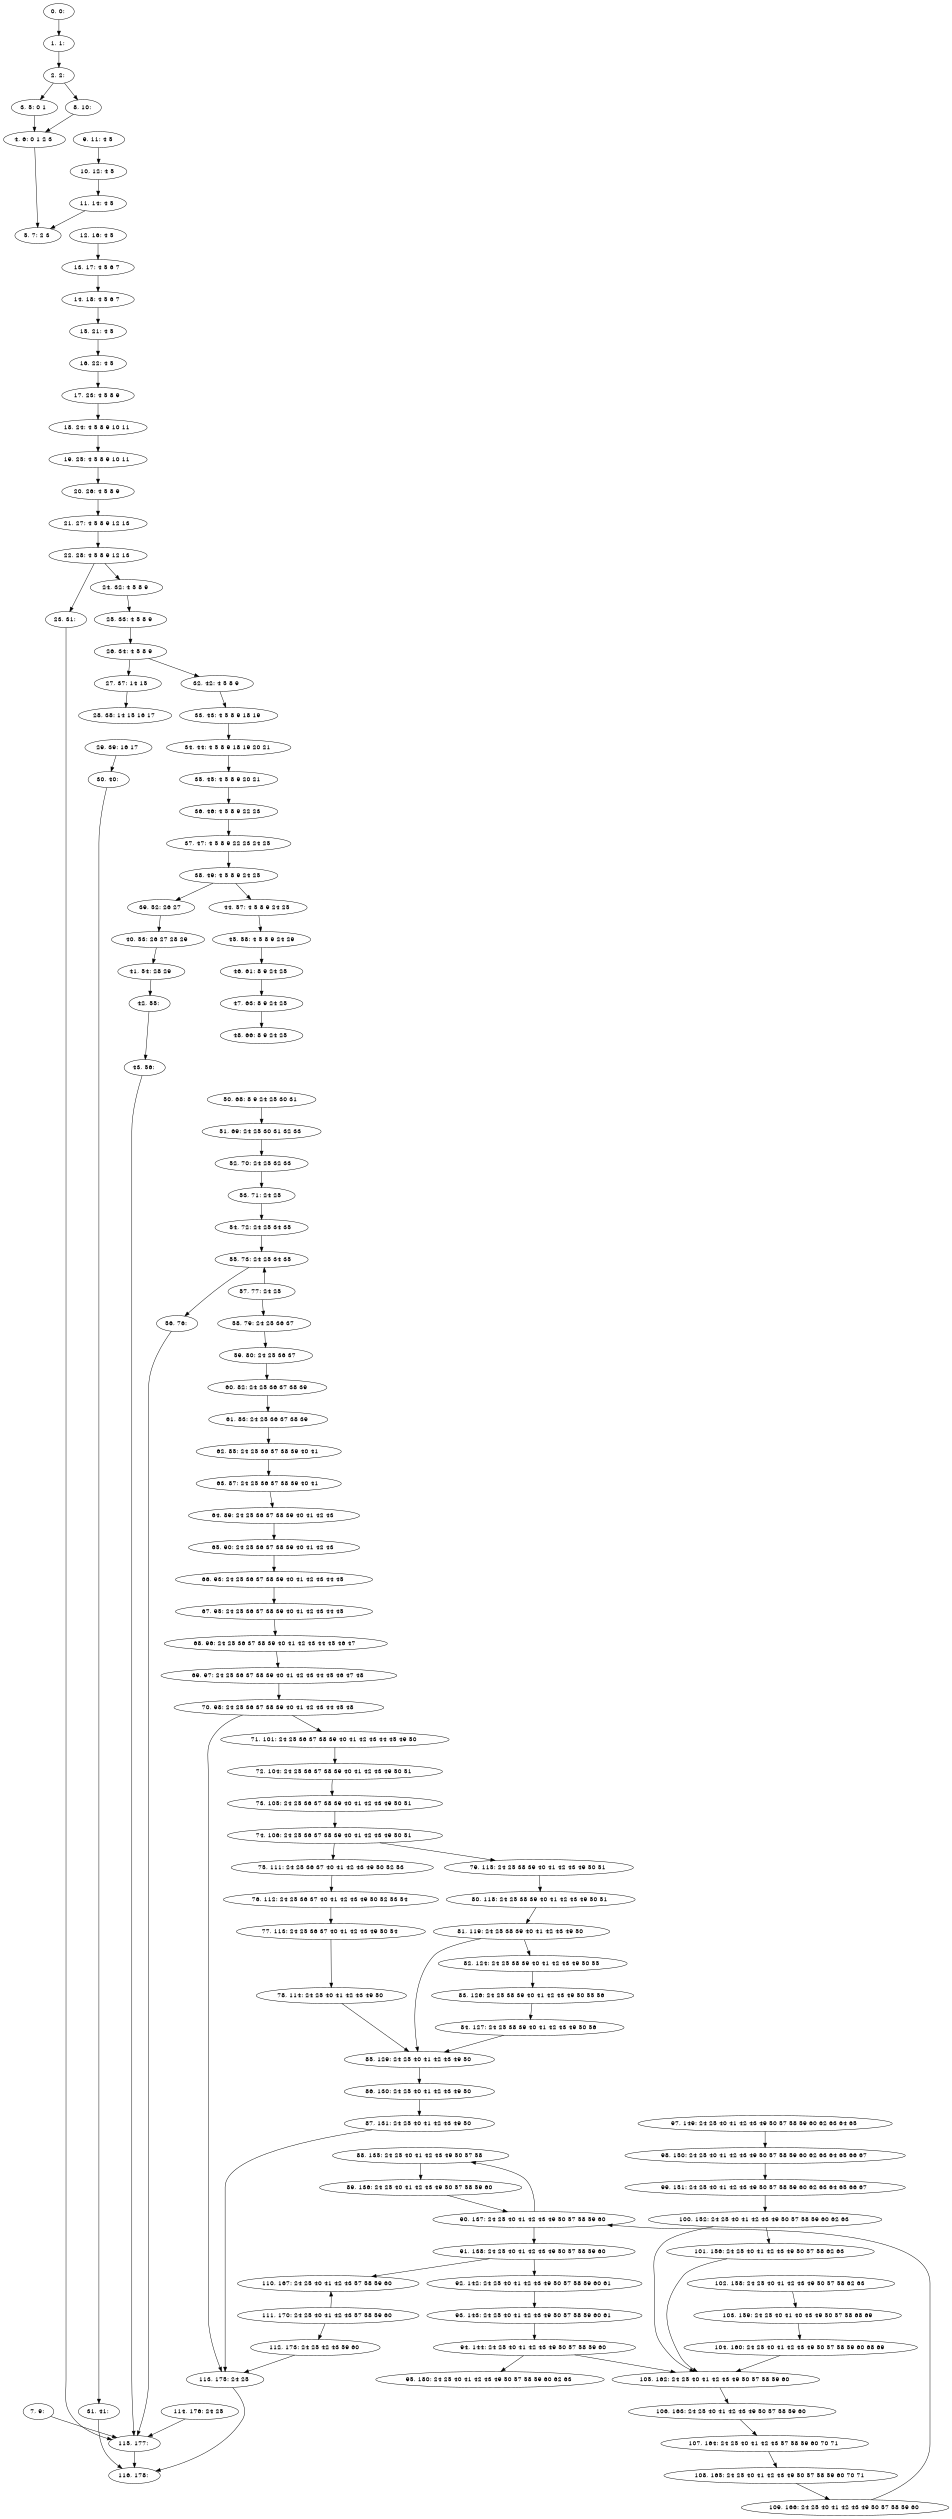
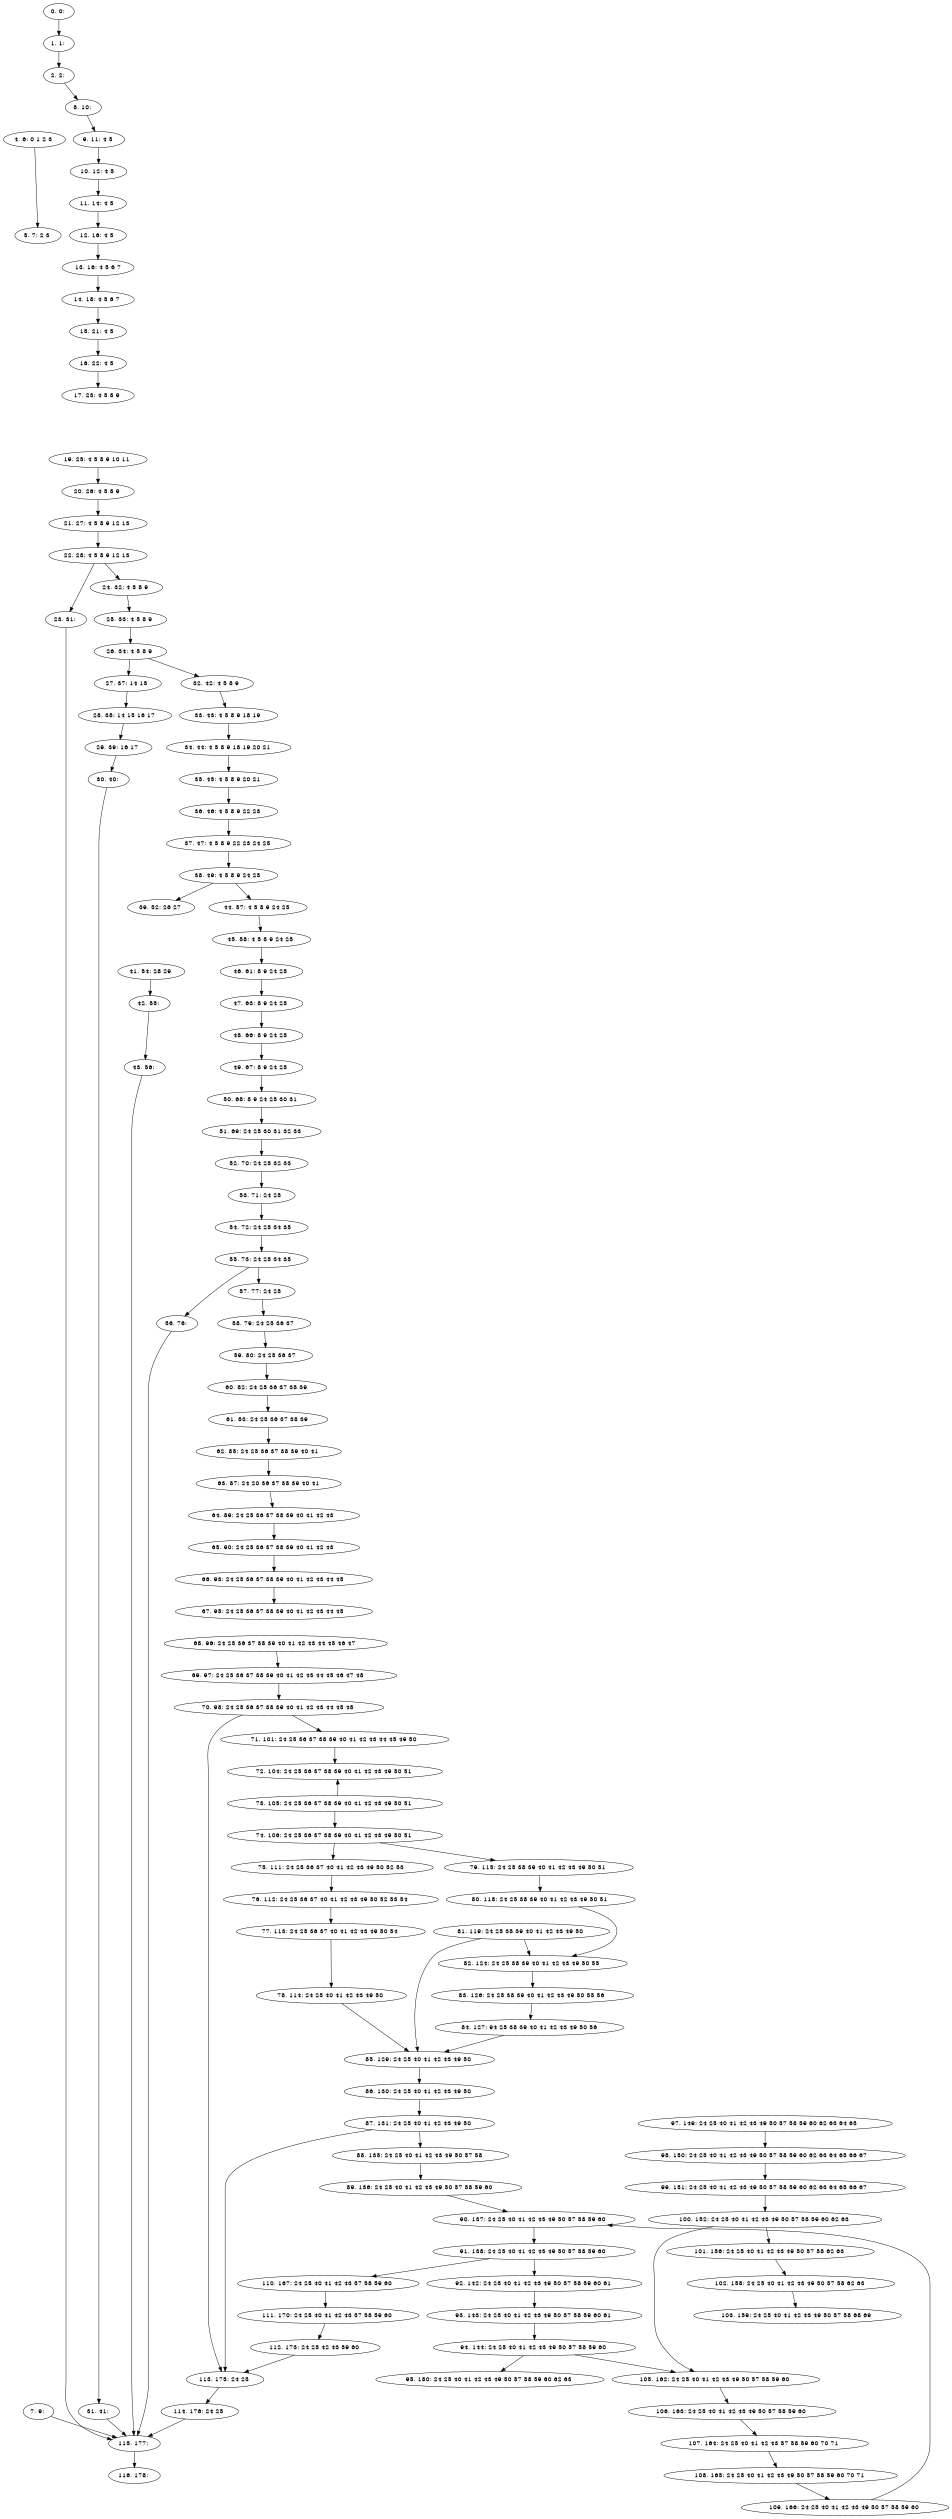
(34, 108) -> none
(61, 122) -> (90, 121)
(70, 219) -> (98, 217)
(98, 268) -> (98, 268)
(98, 428) -> none
none -> (122, 729)
(158, 940) -> none
(262, 940) -> (262, 940)
none -> (262, 1068)
(265, 1278) -> (259, 1273)
(269, 1484) -> (269, 1484)
(275, 1625) -> none
(332, 1785) -> (338, 1790)
(532, 1914) -> (617, 1932)
(530, 2028) -> (530, 2028)
(518, 2174) -> (420, 2137)
(669, 2301) -> (779, 2266)
(331, 2302) -> (325, 2297)
(798, 2316) -> (798, 2316)
(801, 2348) -> none
(221, 2442) -> (214, 2394)
(102, 2446) -> (115, 2426)
